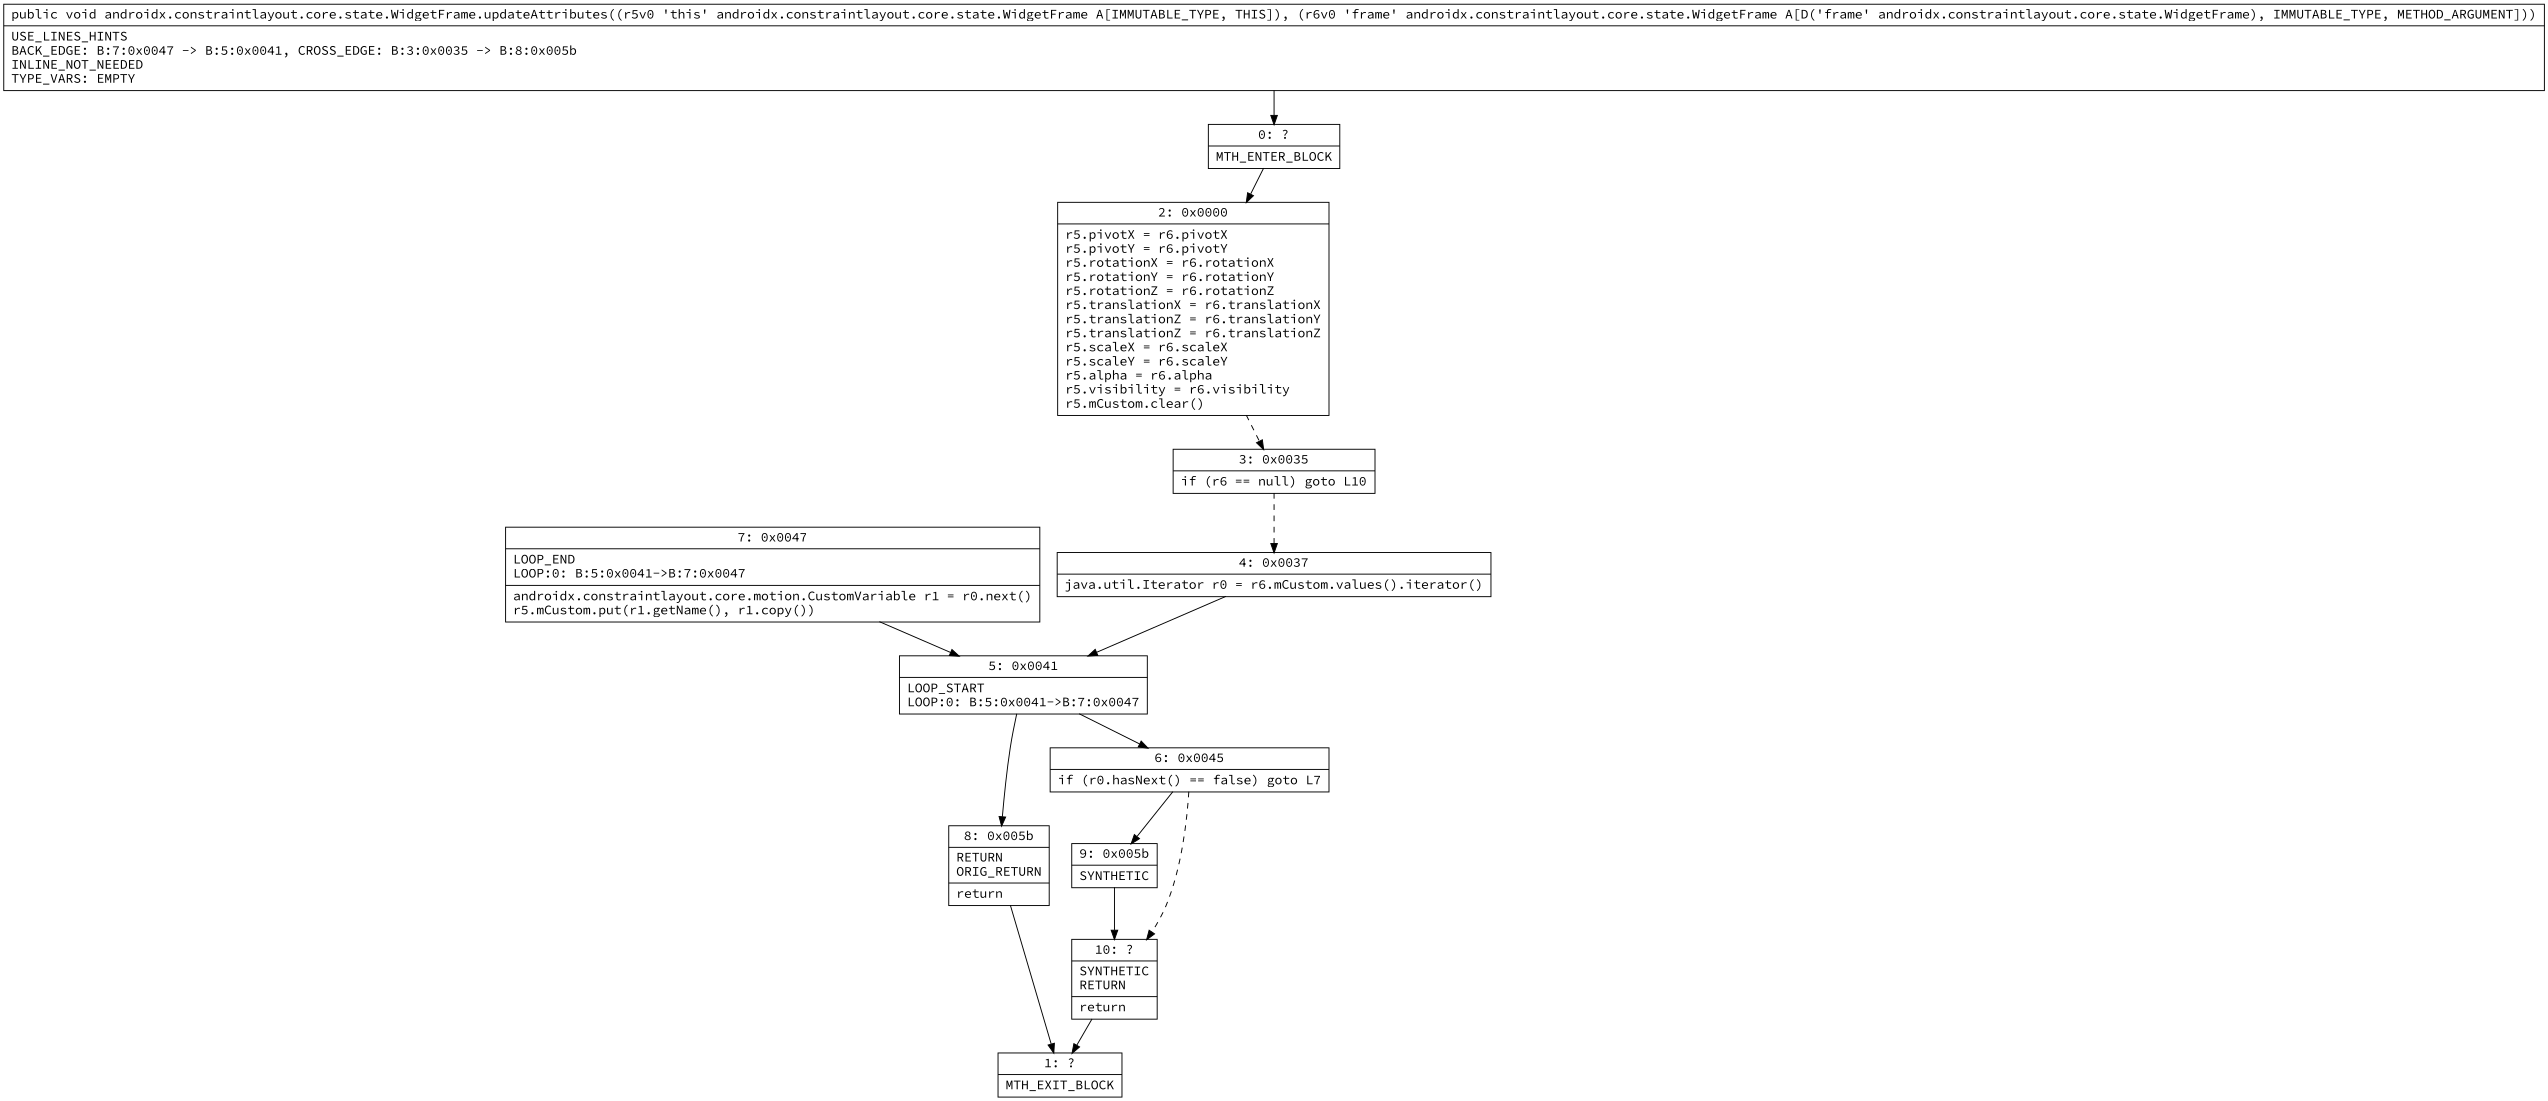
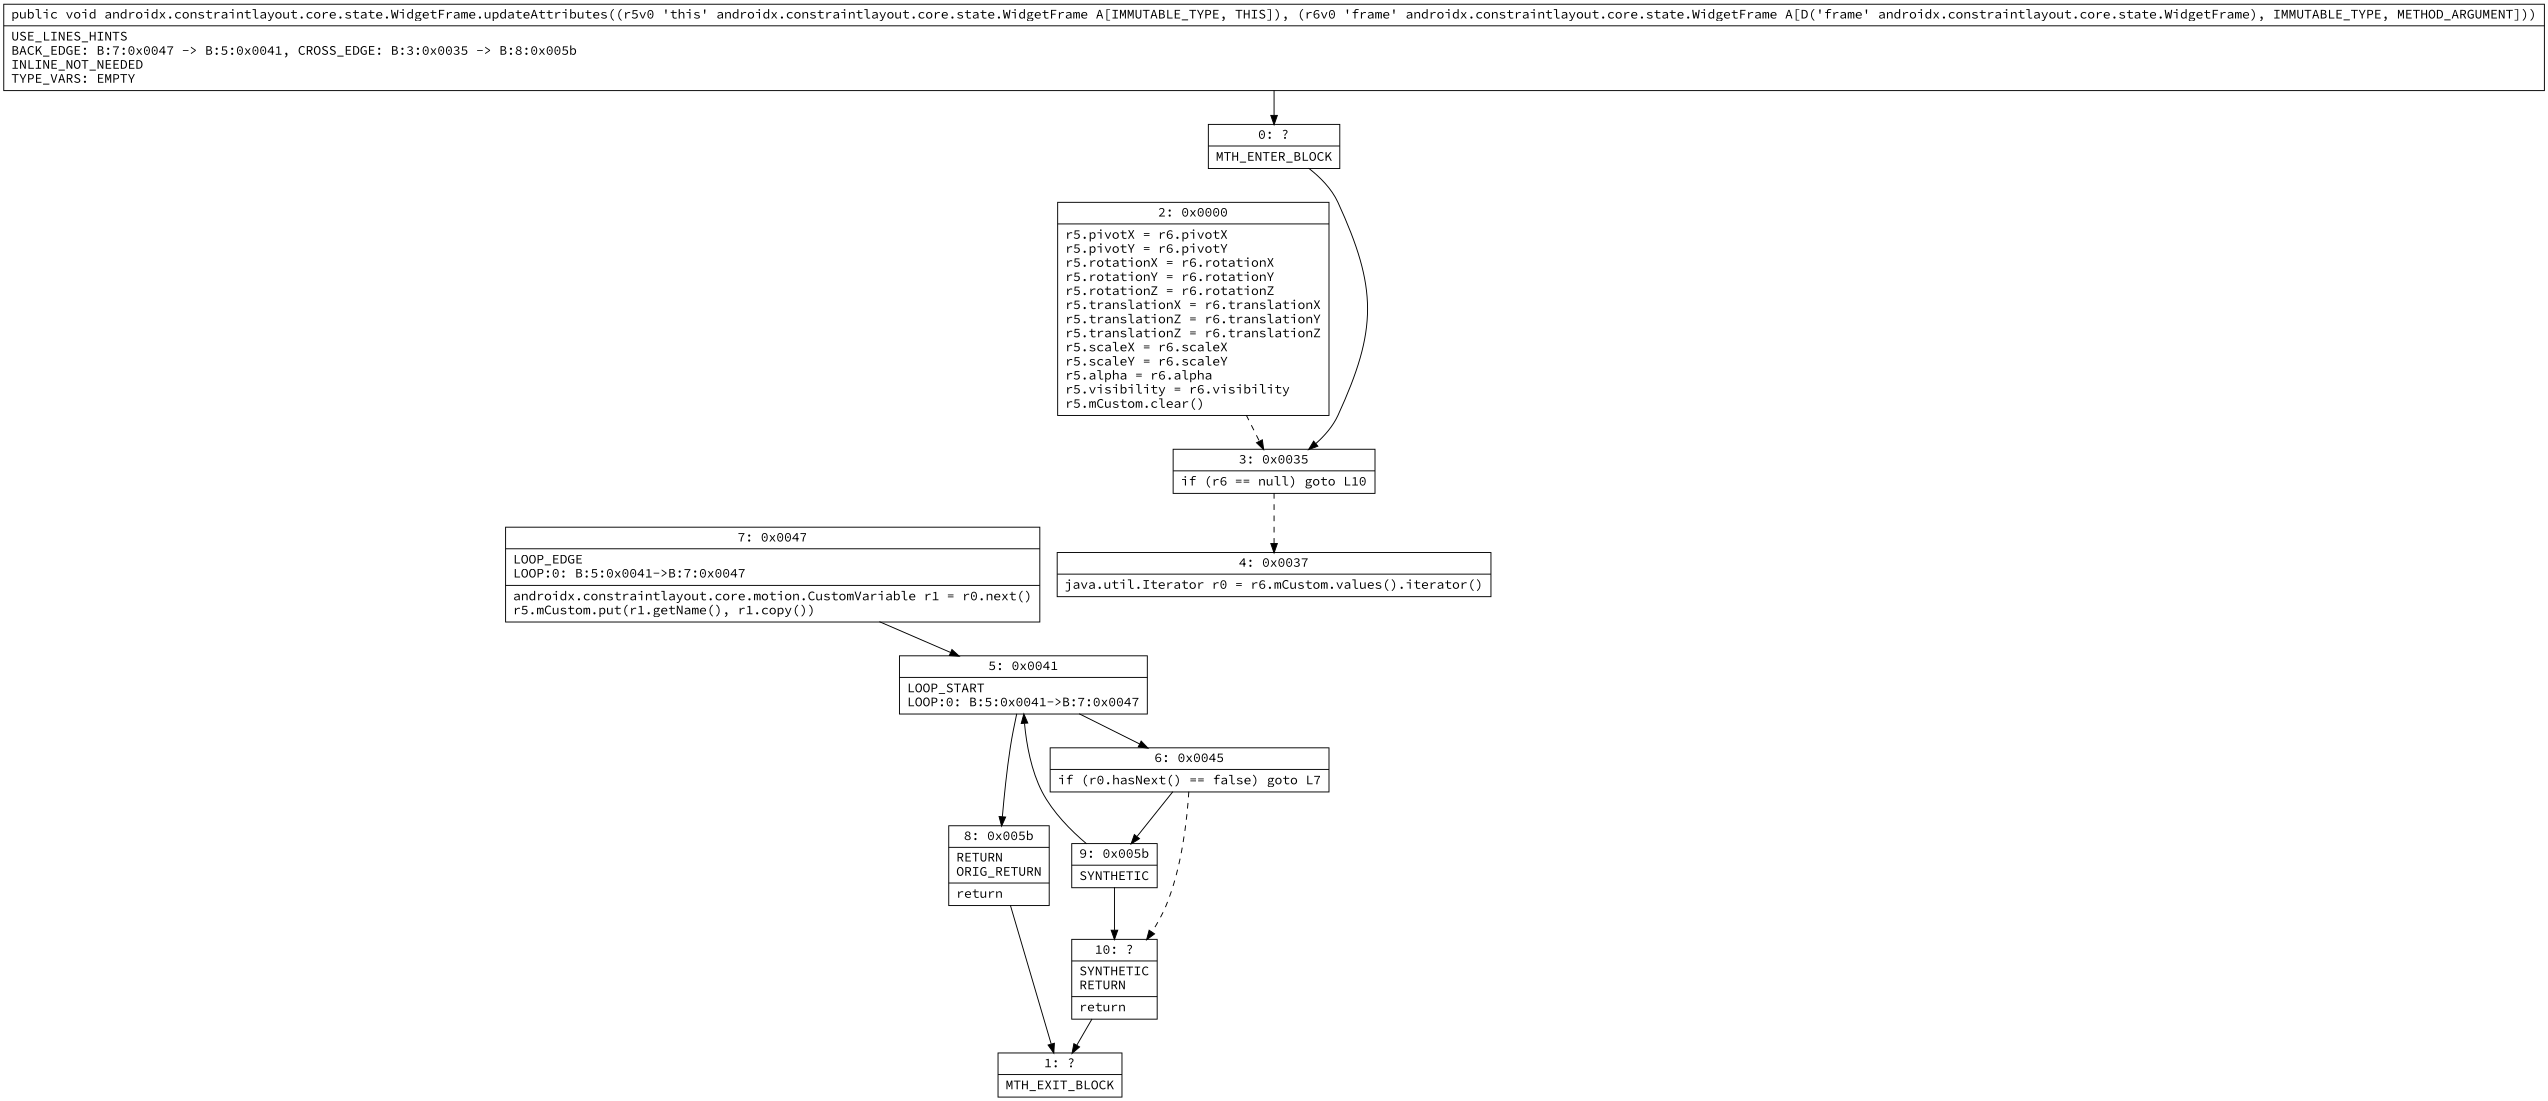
(1257, 181) -> (1367, 304)
(545, 560) -> (548, 560)
(1161, 624) -> (1042, 791)
